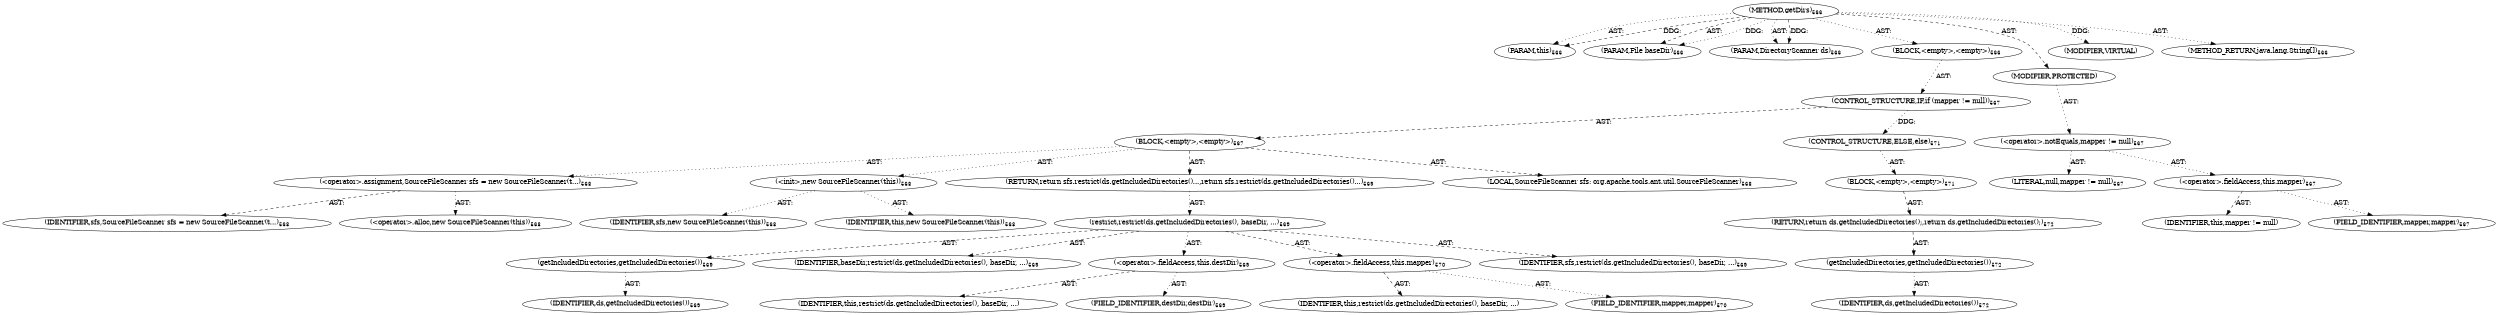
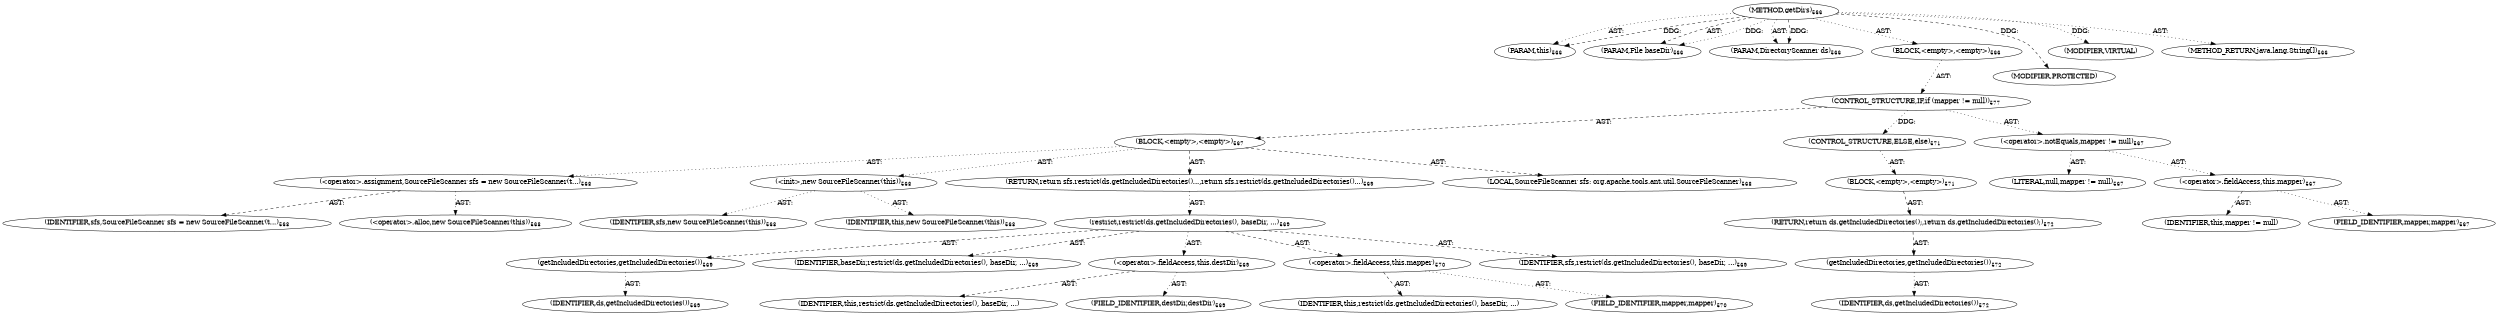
(2010, 31) -> (2010, 31)
(1995, 101) -> (1995, 101)
(2063, 107) -> (1992, 122)
